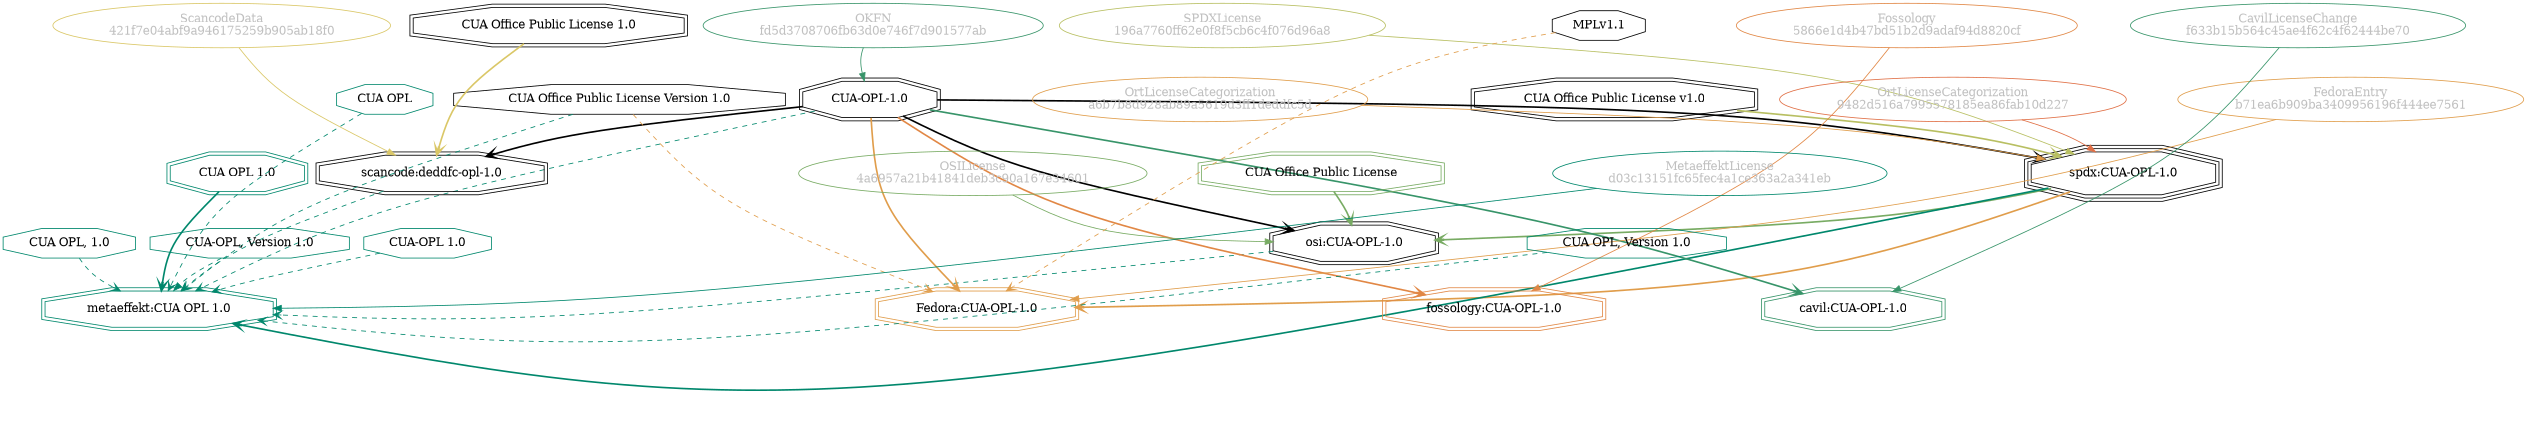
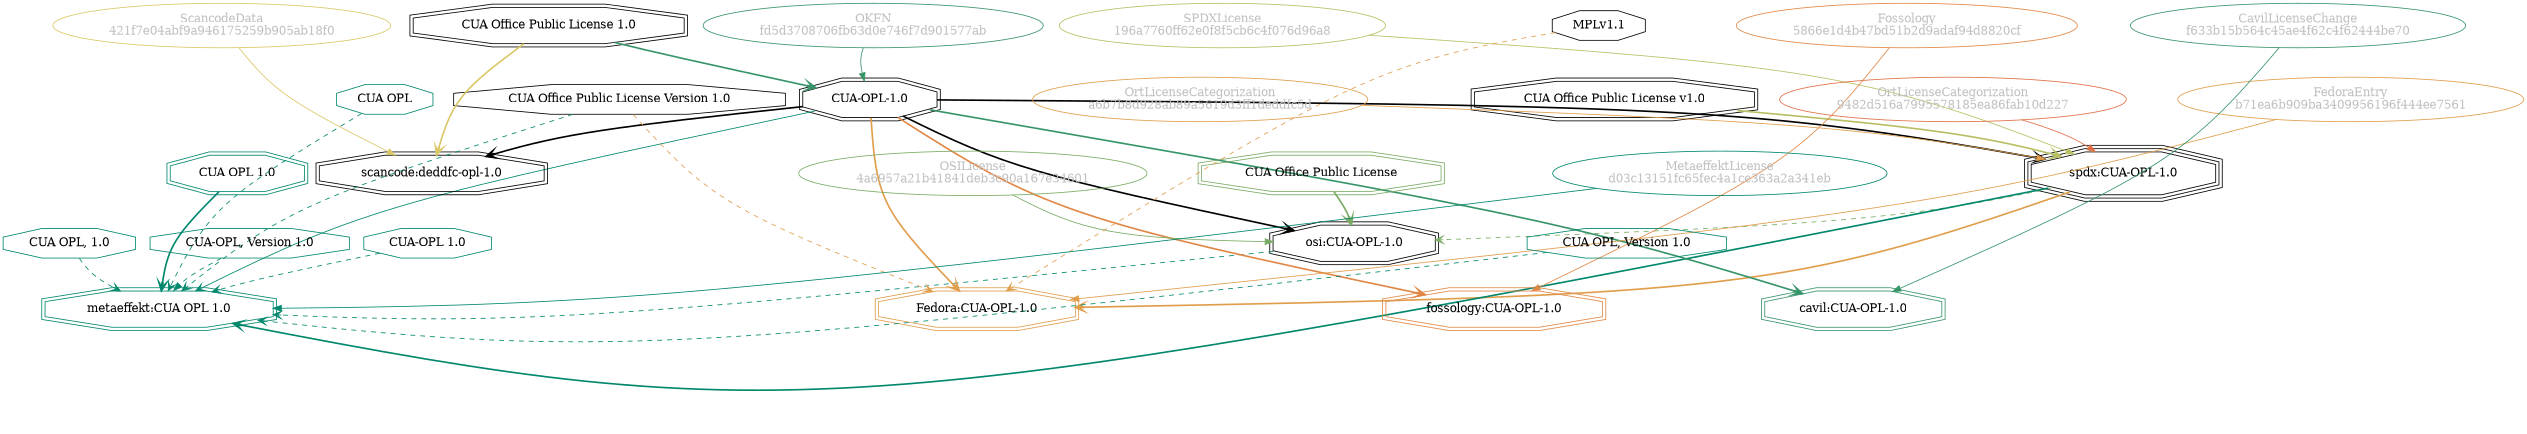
none -> (711, 65)
(503, 179) -> (503, 179)
(1809, 222) -> (1809, 222)
(281, 230) -> none
